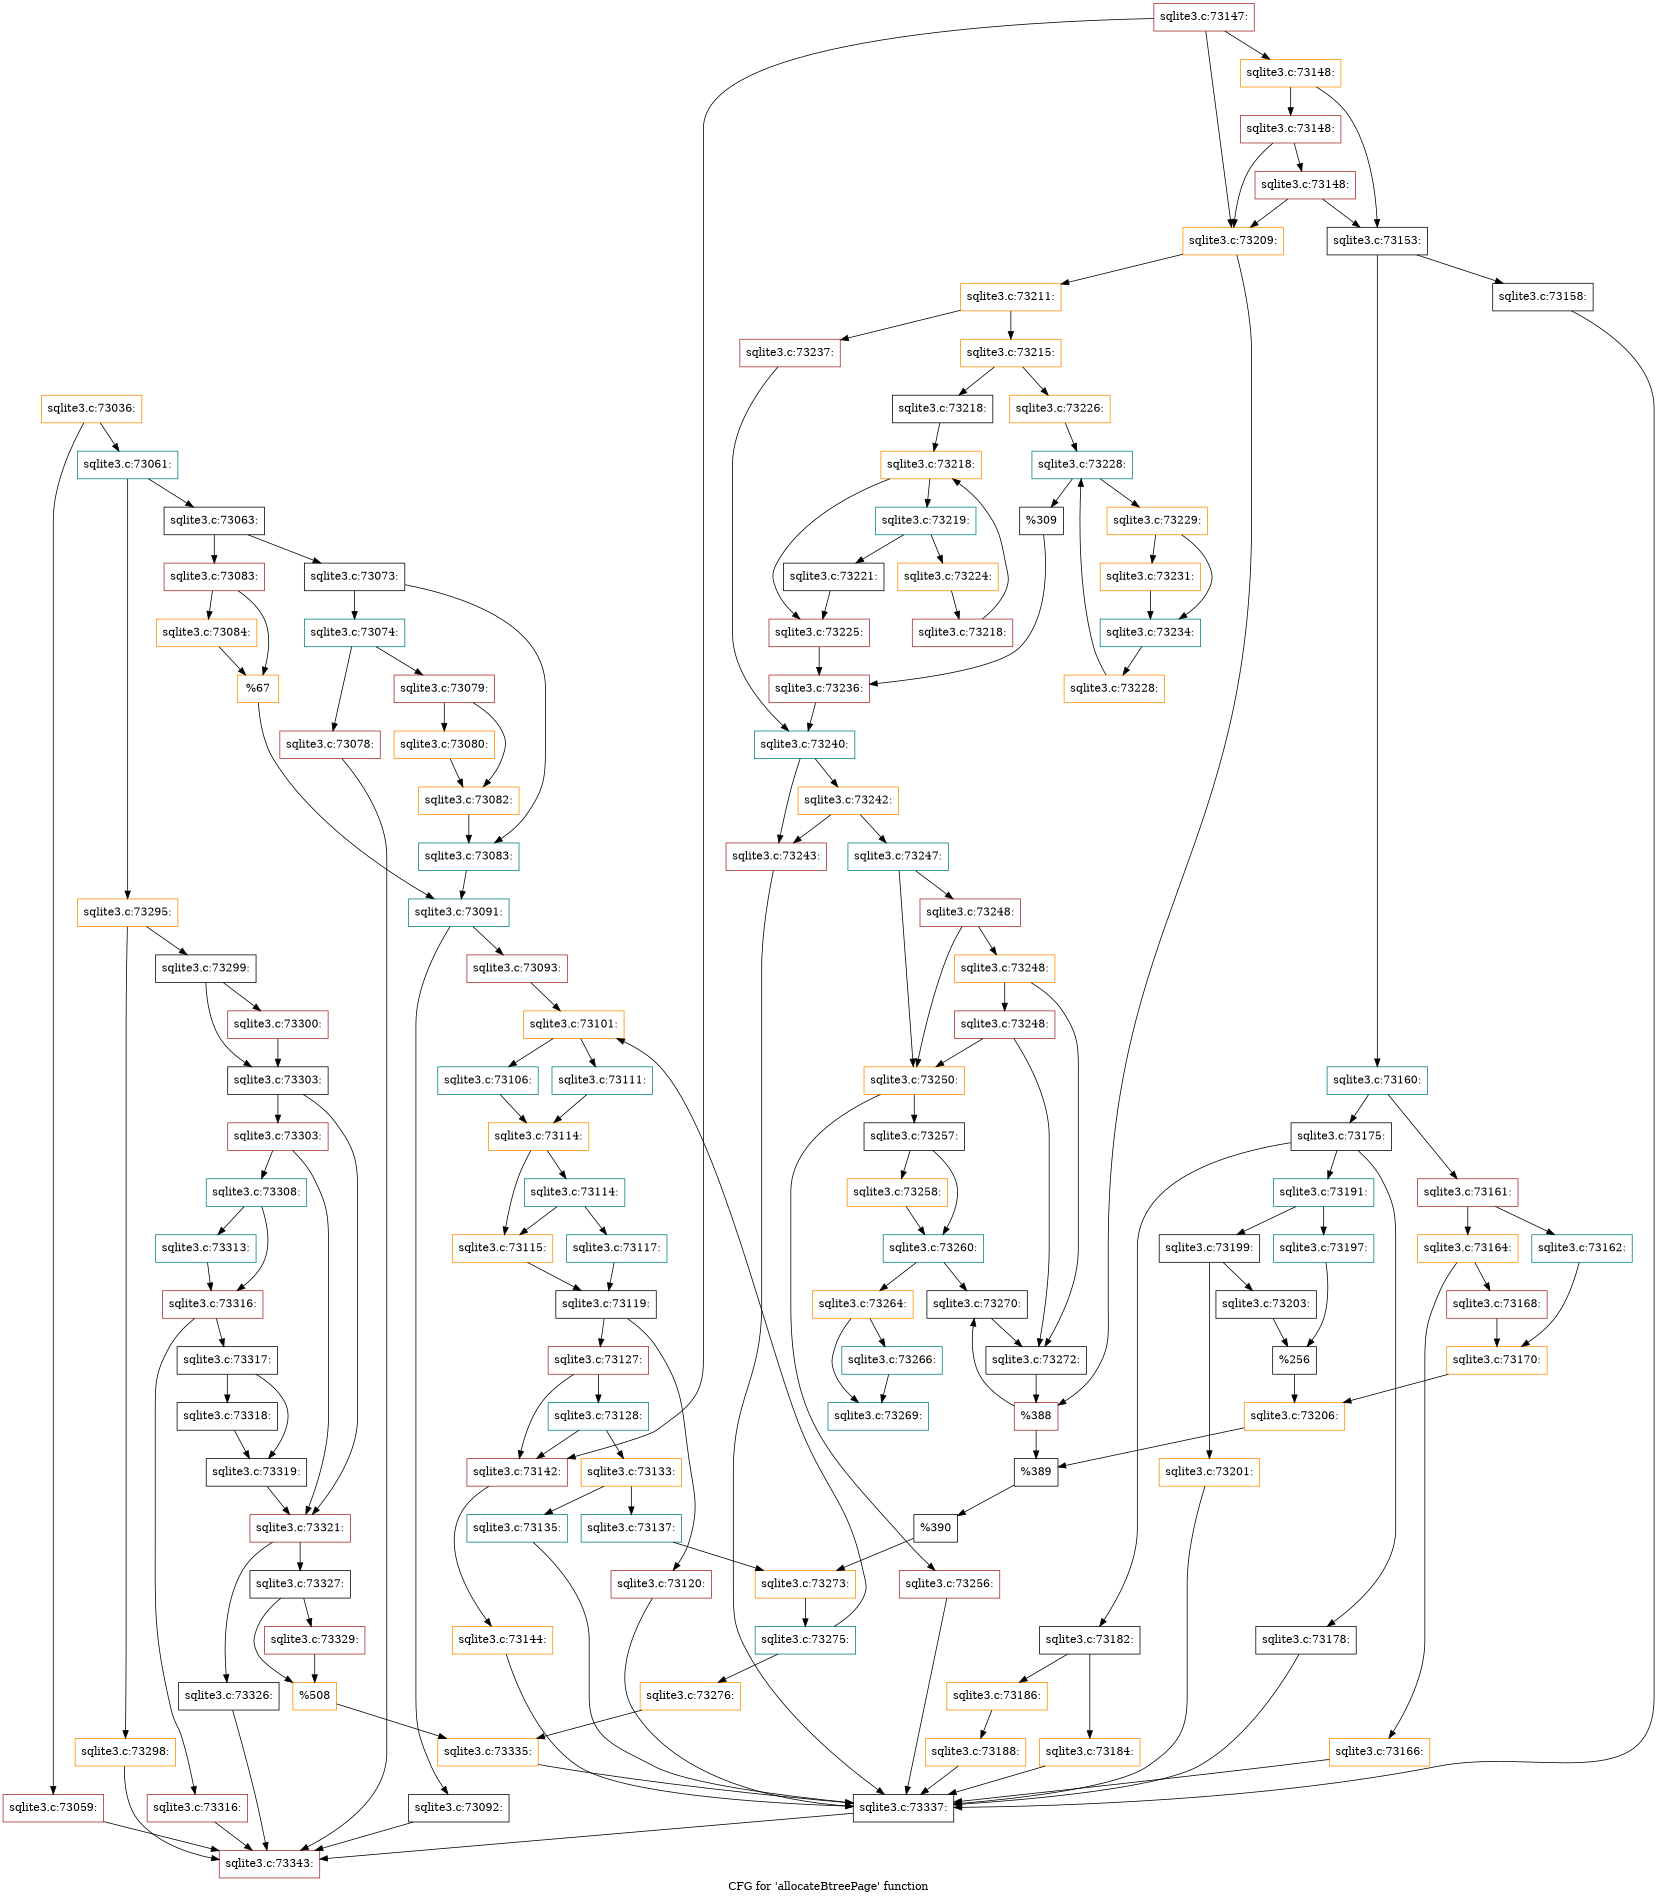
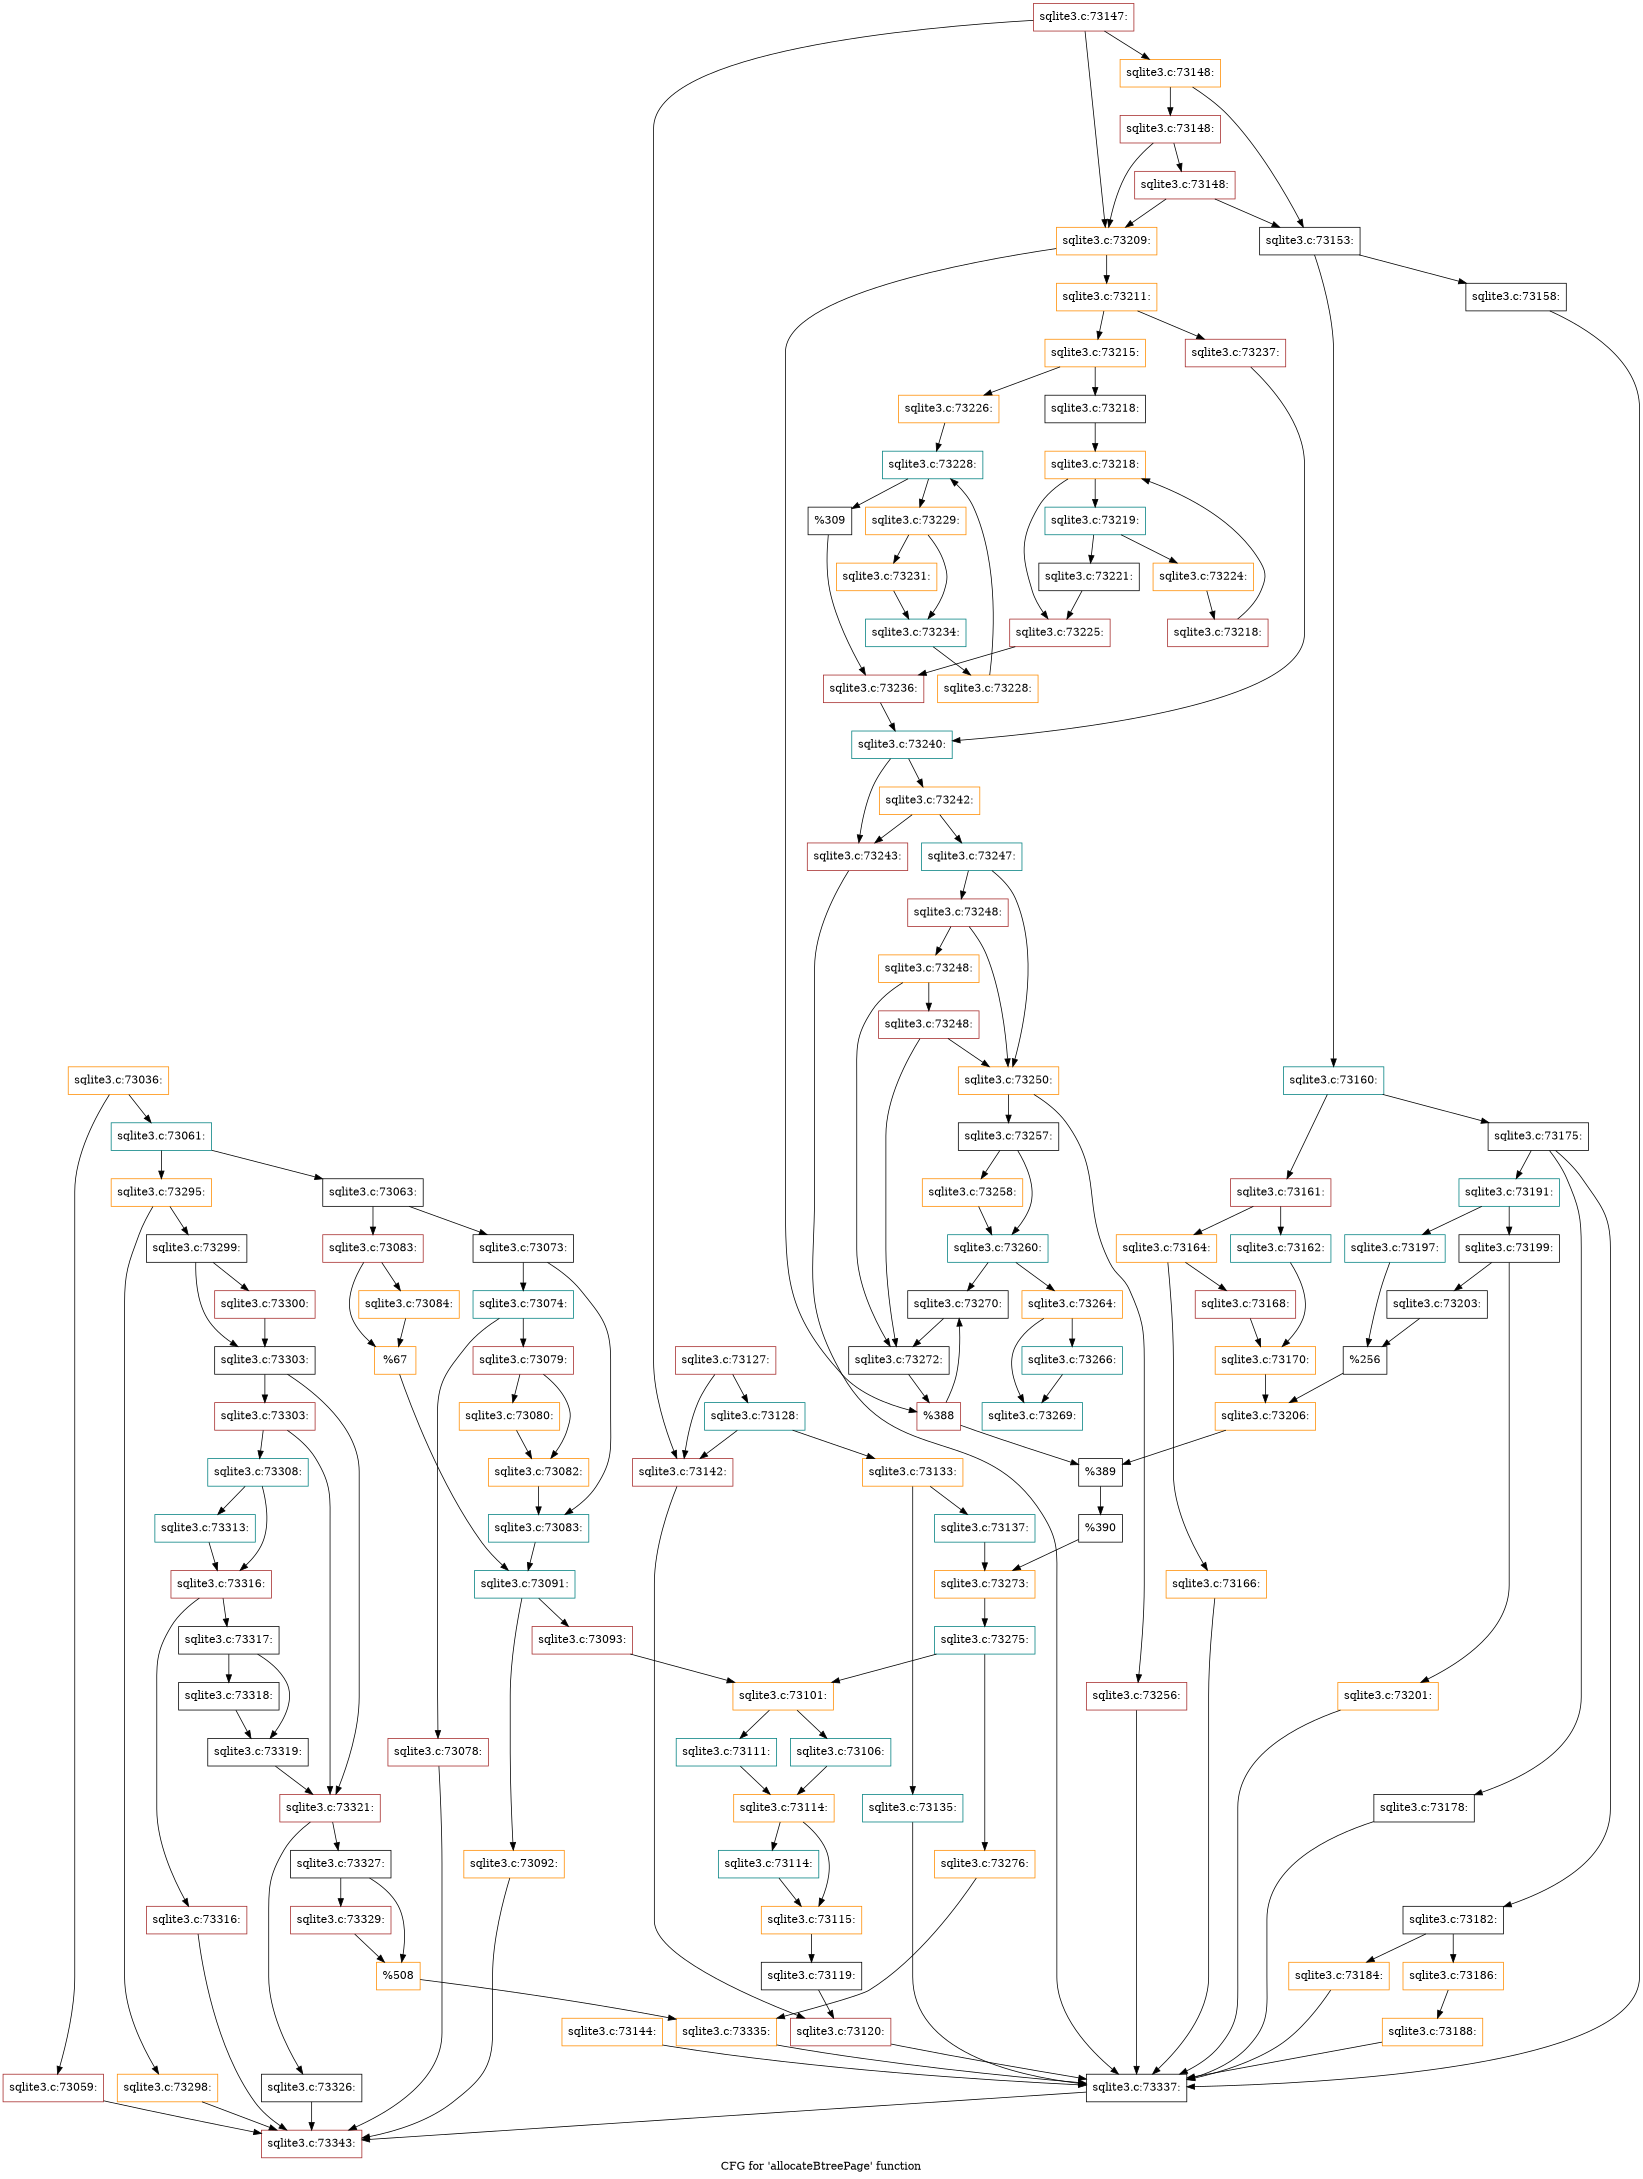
(617, 1249) -> none
(603, 1329) -> none
(455, 1550) -> (654, 1790)
(459, 1808) -> (514, 1864)
